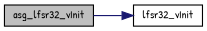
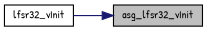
(108, 16) -> (88, 16)
